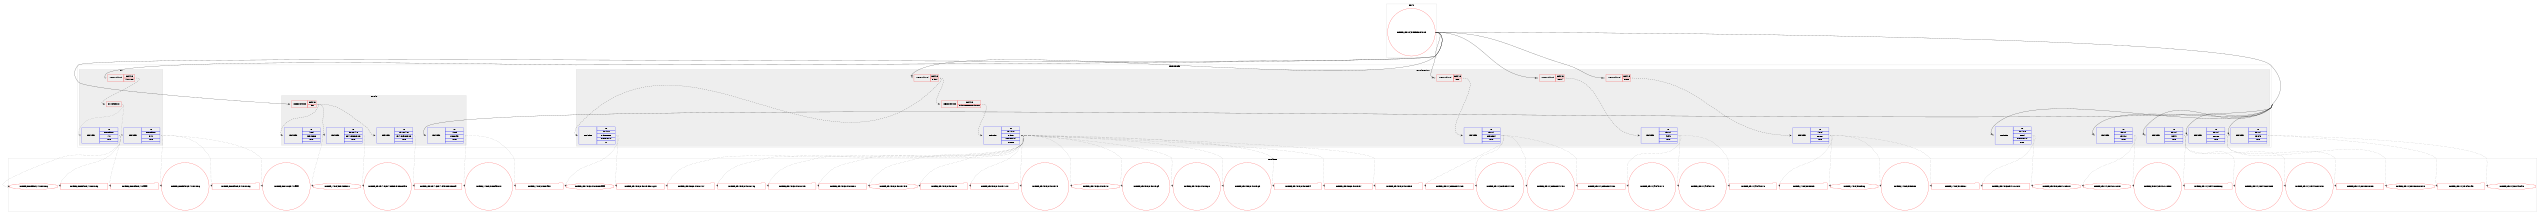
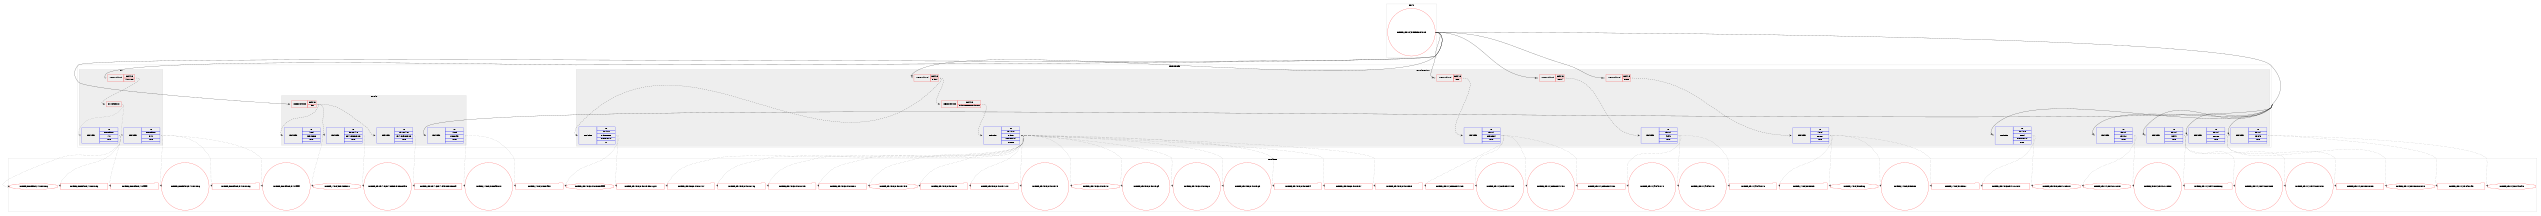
(286, 186) -> (286, 186)
